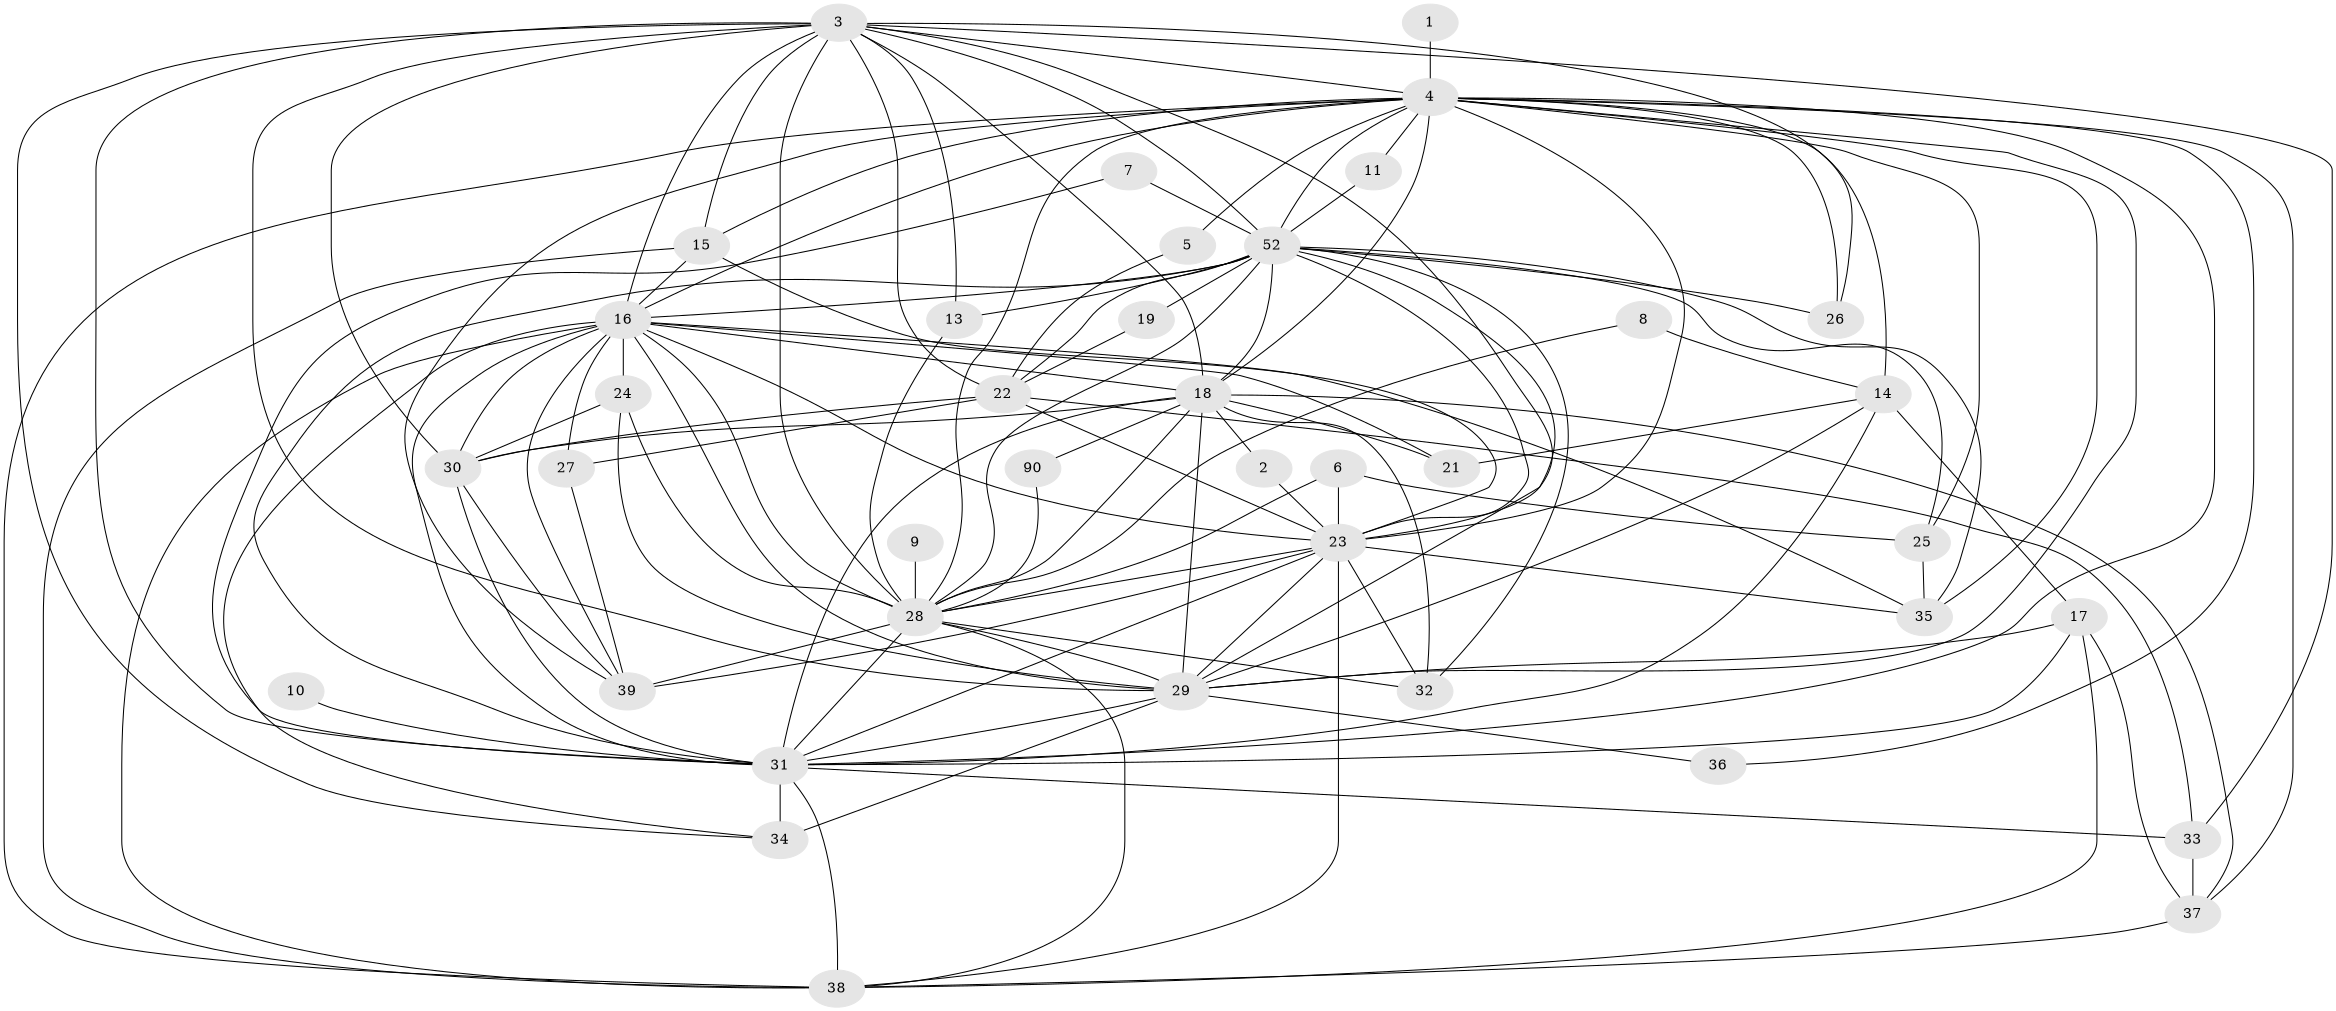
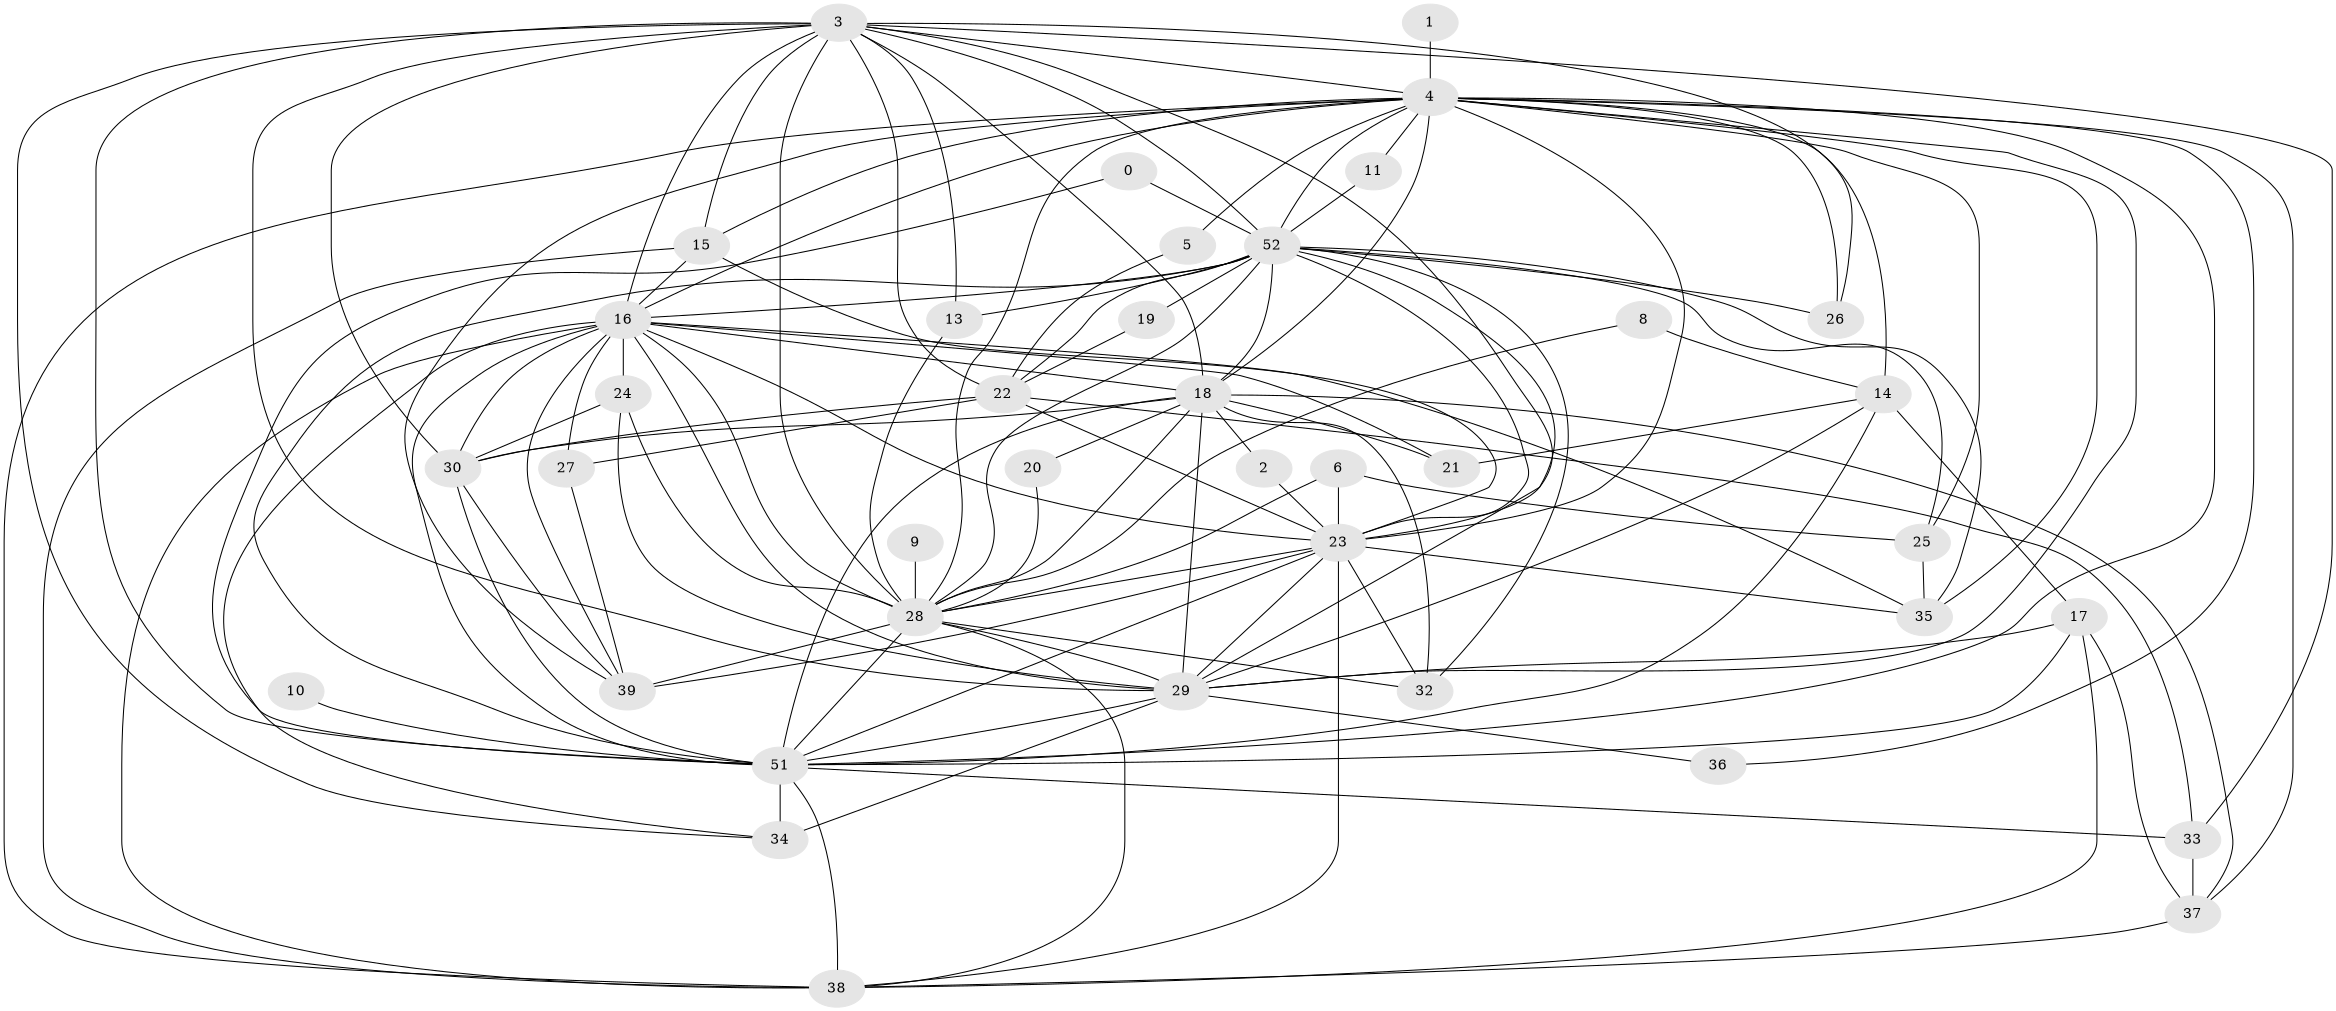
(1129, 171) -> (1129, 171)
(1033, 469) -> (1033, 469)
(780, 766) -> (780, 766)
